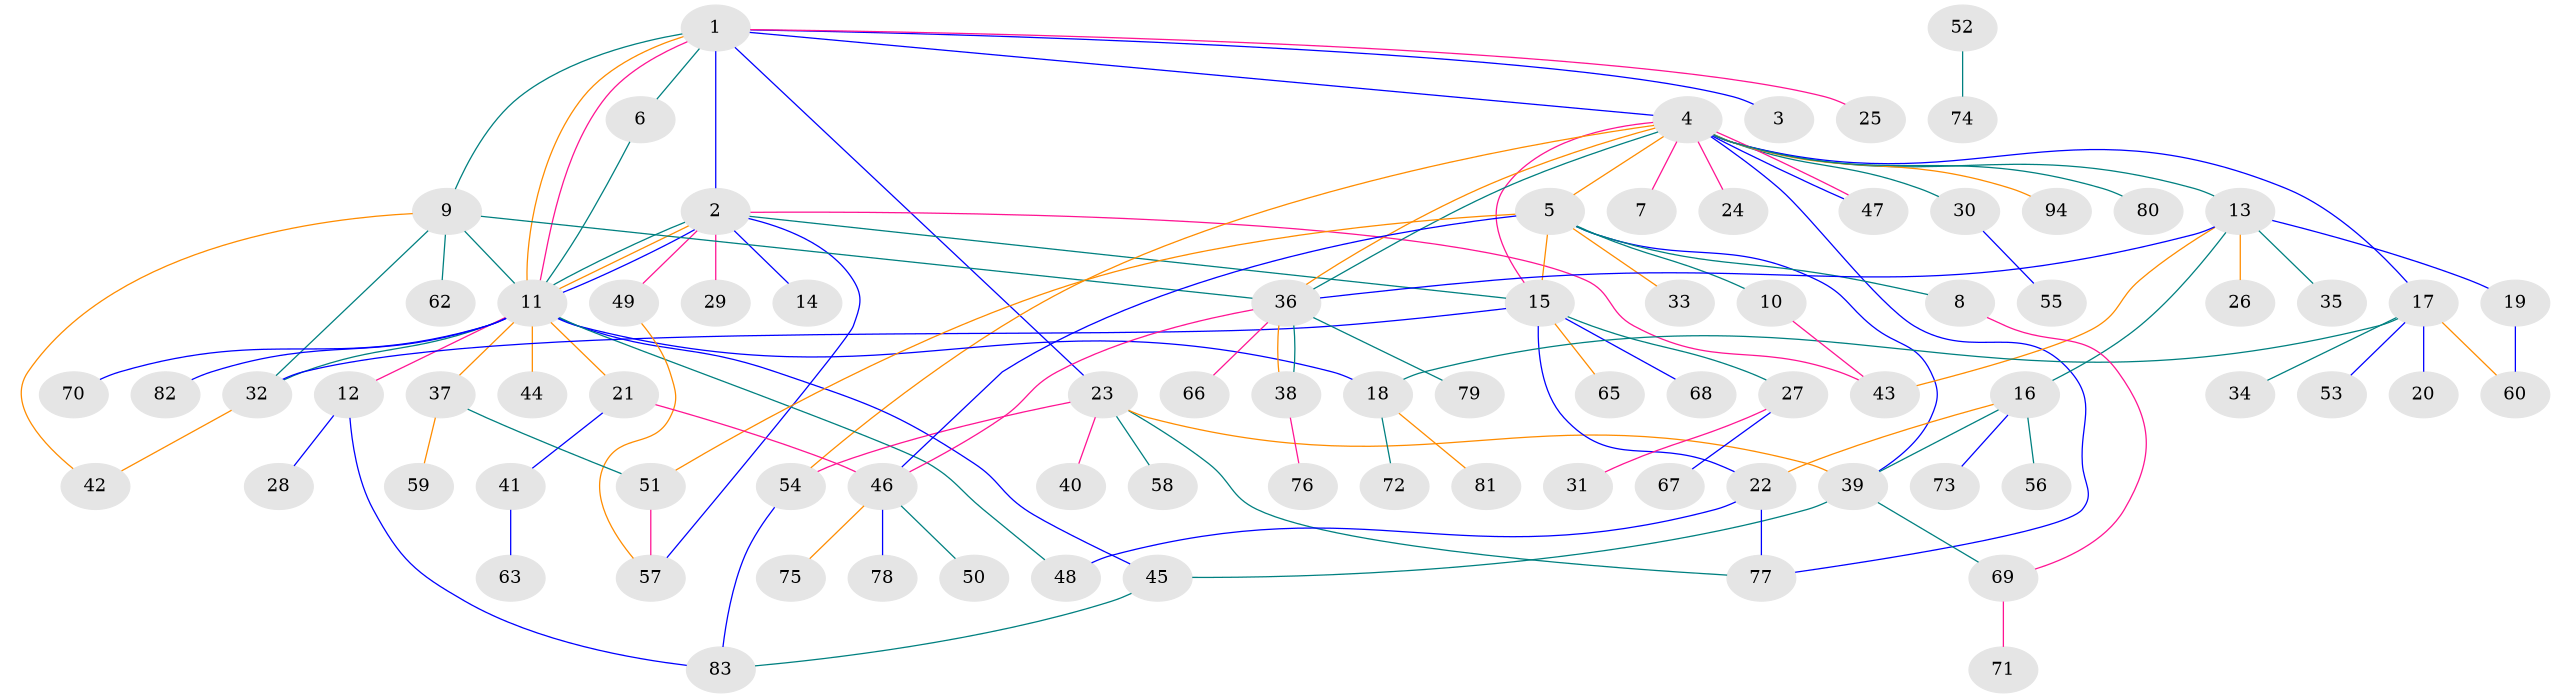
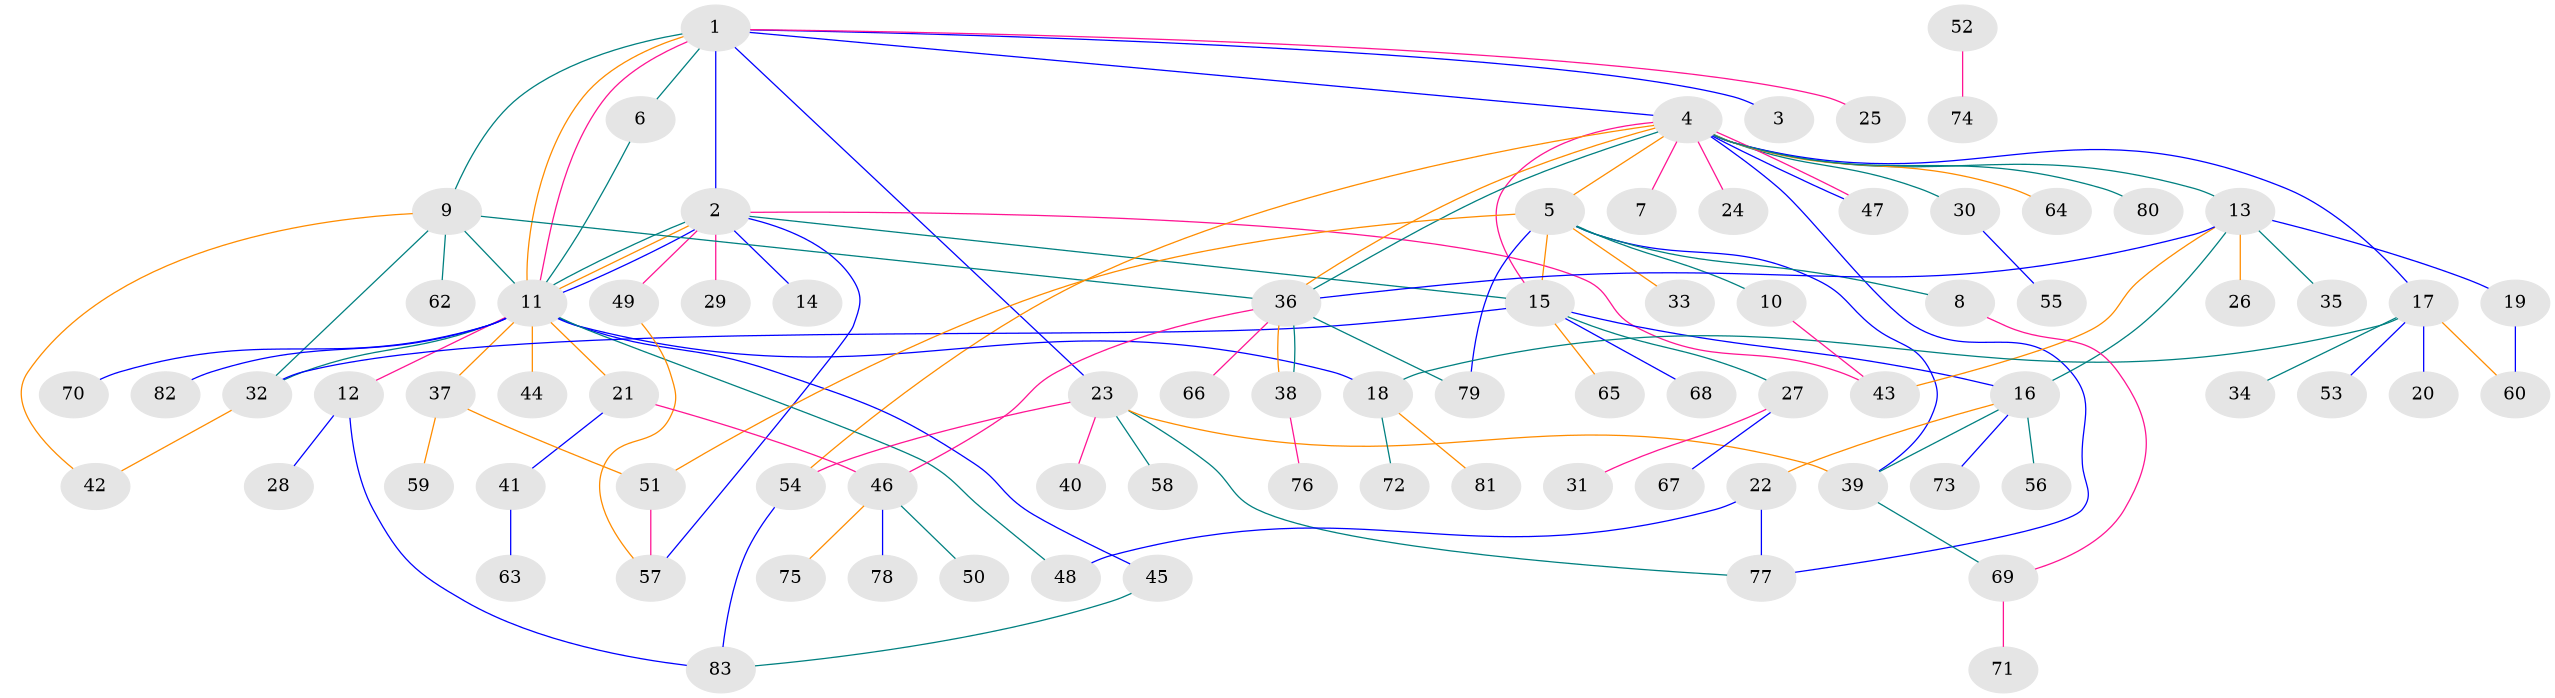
(1963, 74) -> (1963, 74)
(2057, 211) -> (2057, 211)
(1201, 283) -> (1490, 288)
(544, 442) -> (544, 442)
(1605, 445) -> (1782, 349)
(1481, 565) -> none
